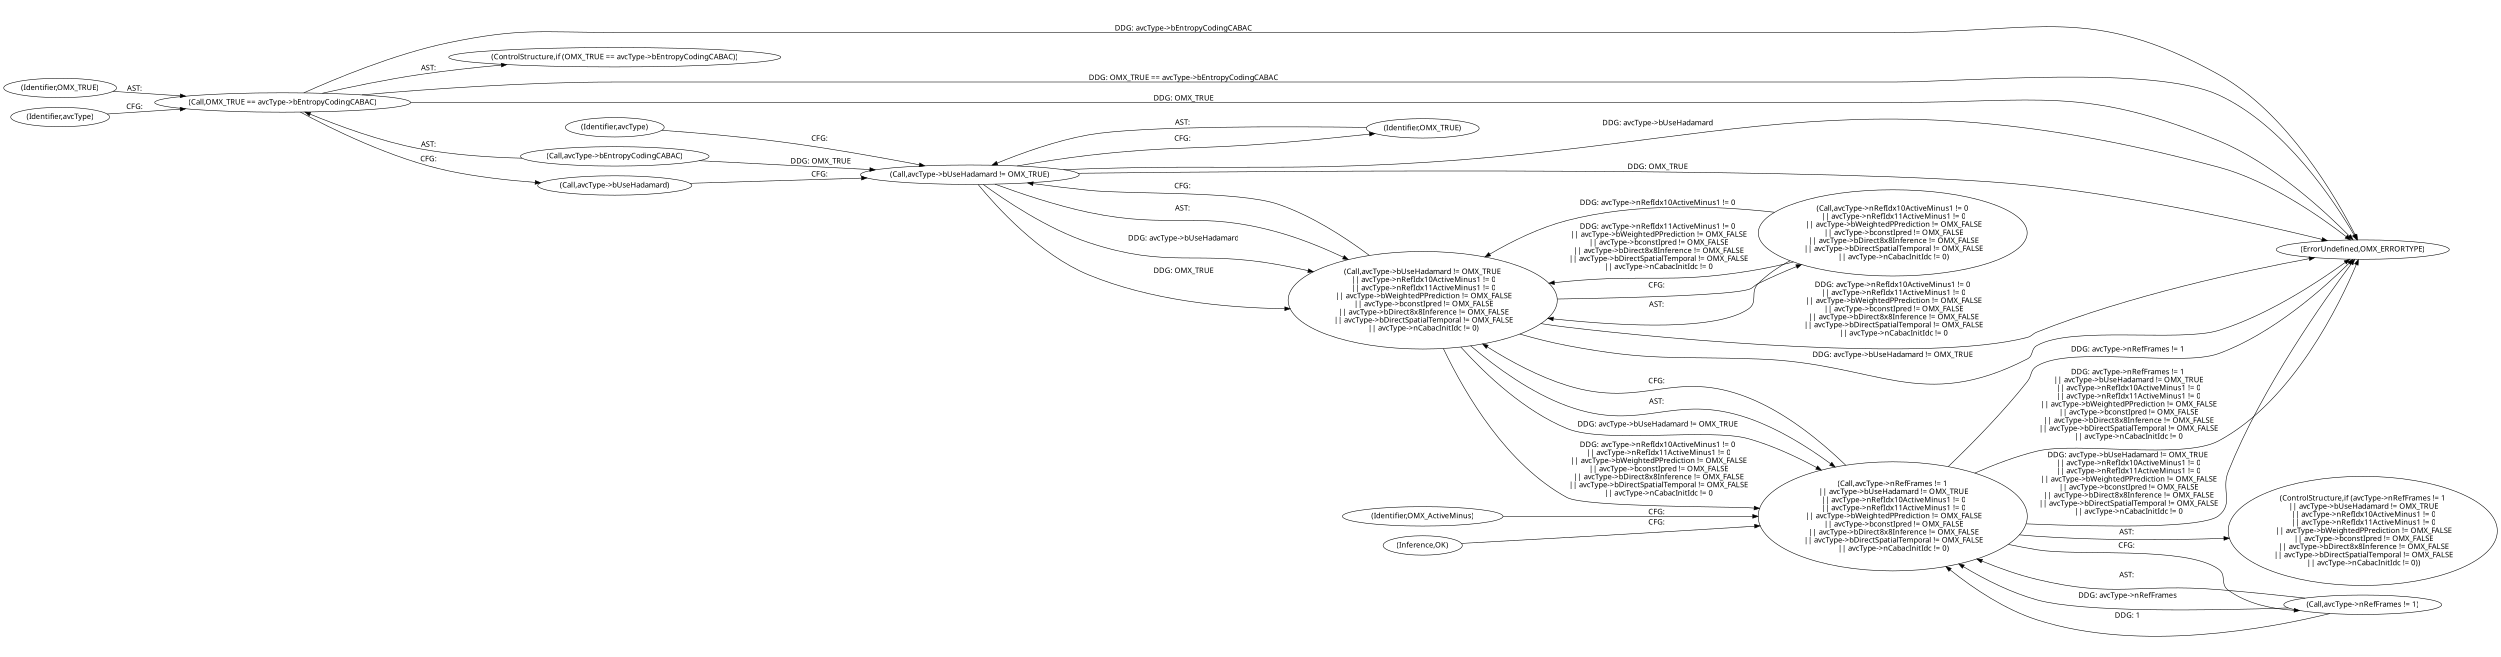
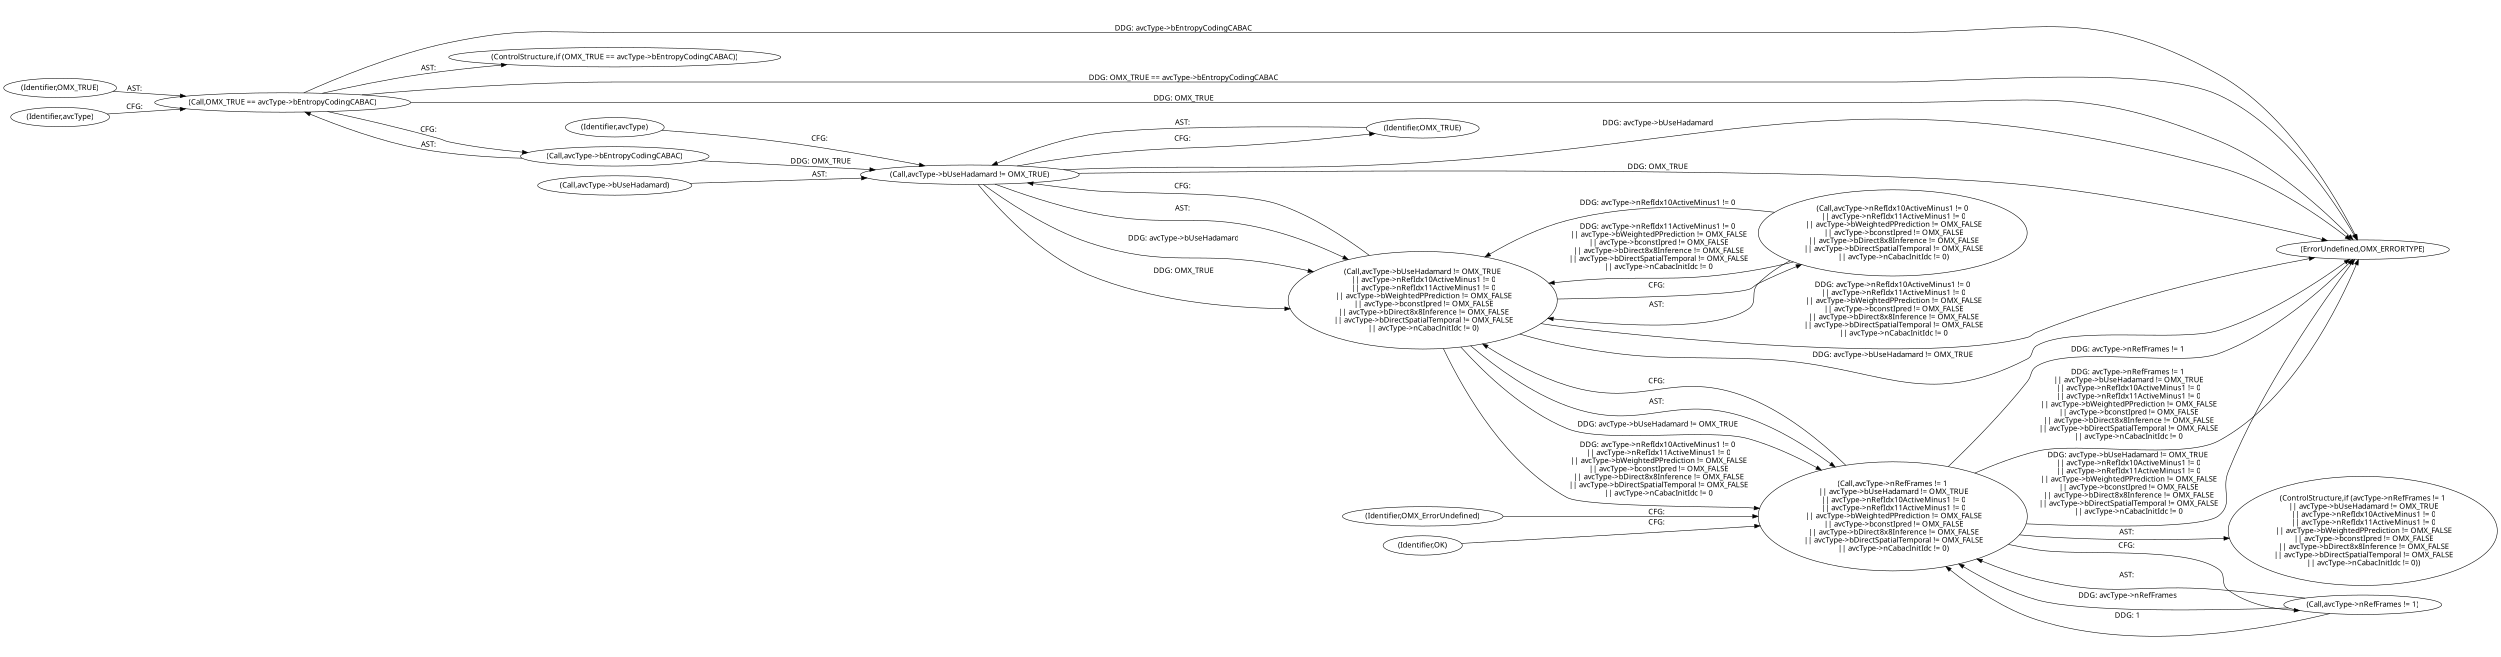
(414, 161) -> (424, 135)
(821, 174) -> (821, 174)
(1423, 516) -> (1423, 516)
(1423, 545) -> (1423, 545)
